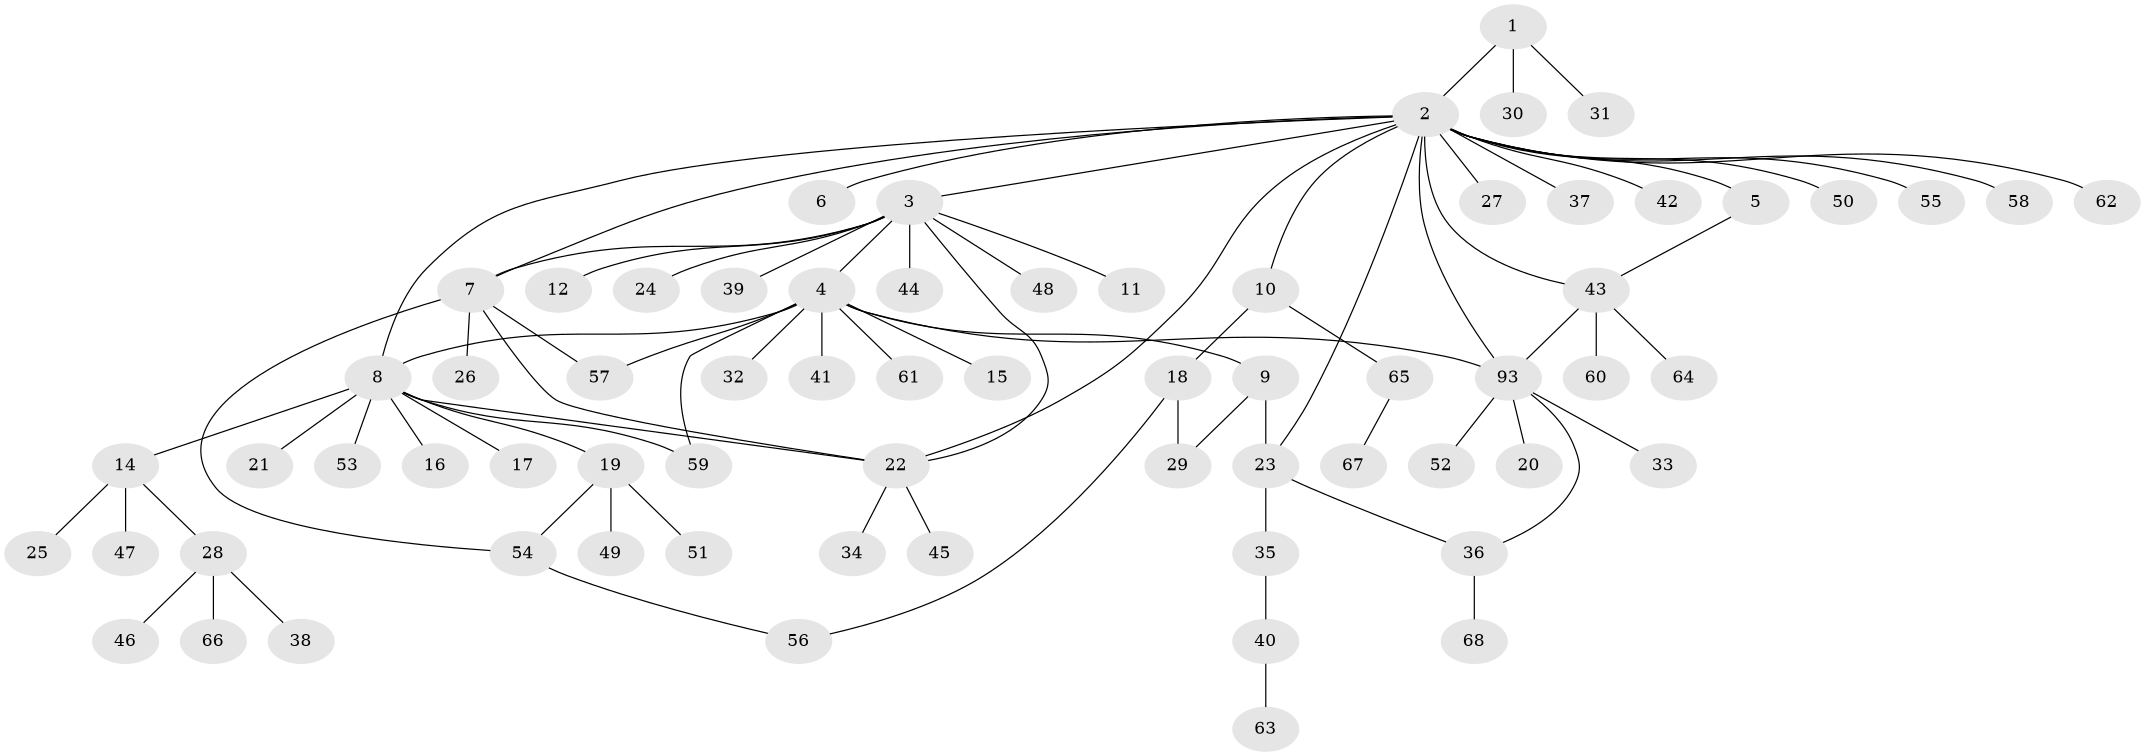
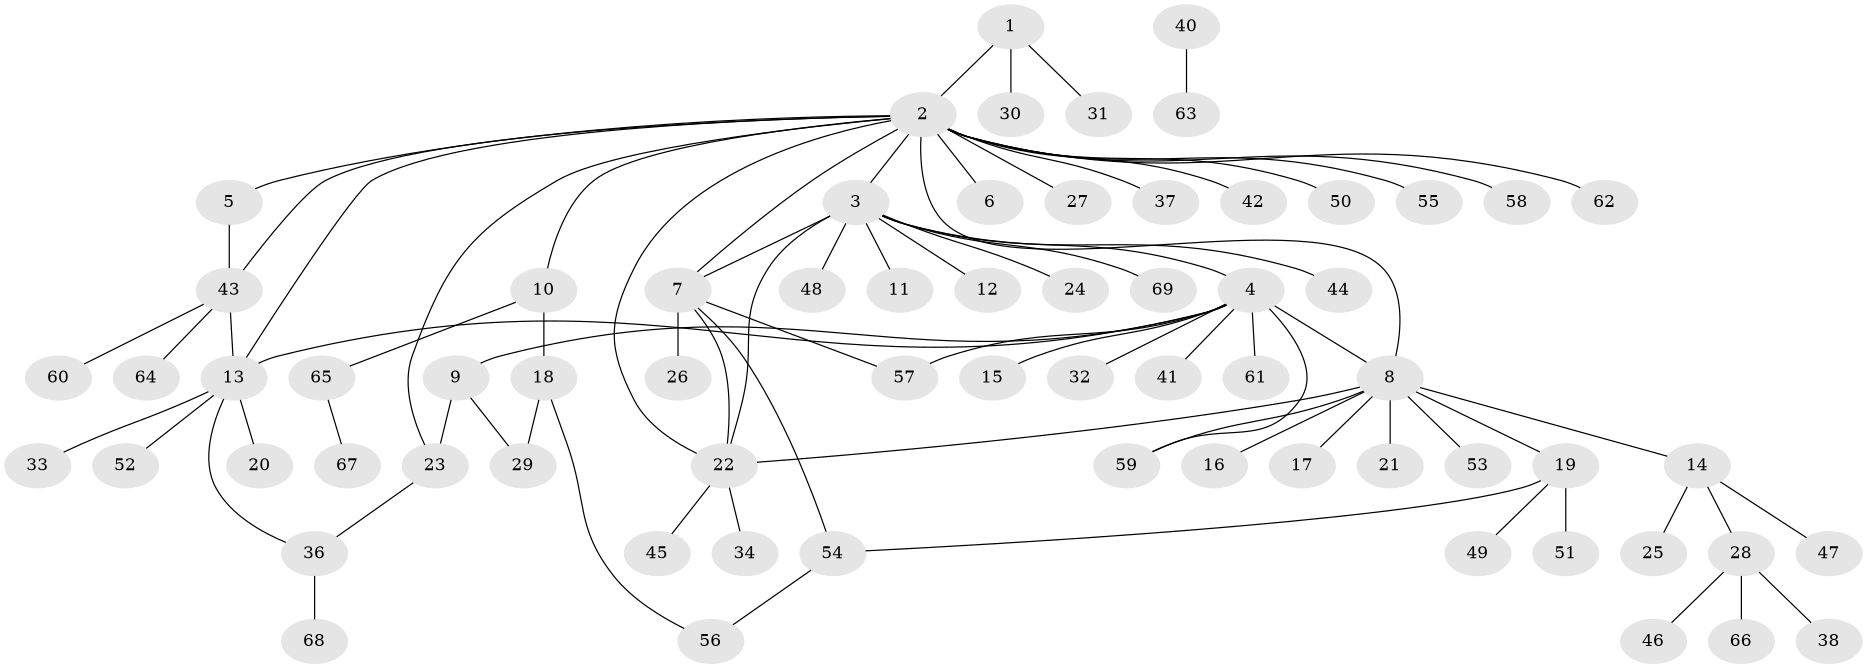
(734, 290) -> (1163, 290)
(1508, 378) -> (234, 378)
(1266, 554) -> none
